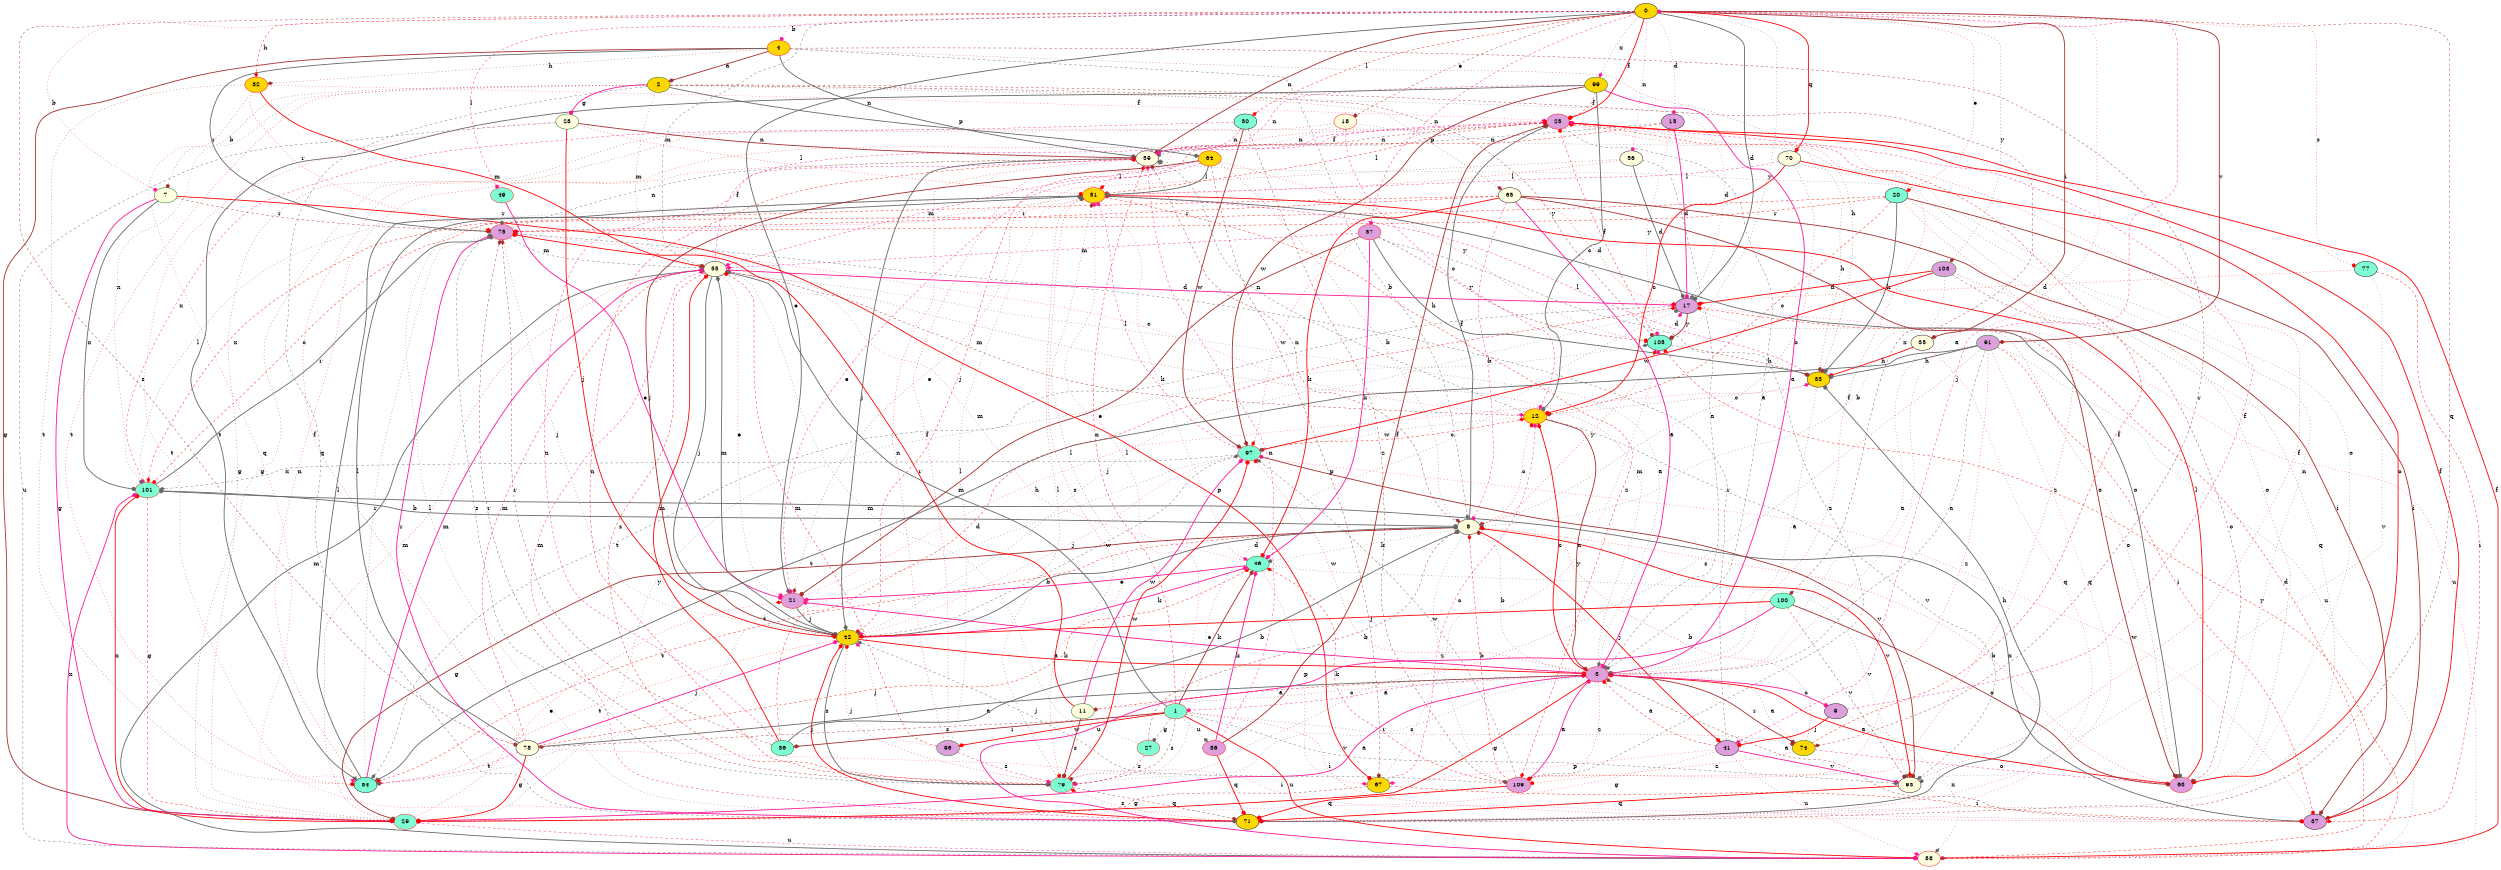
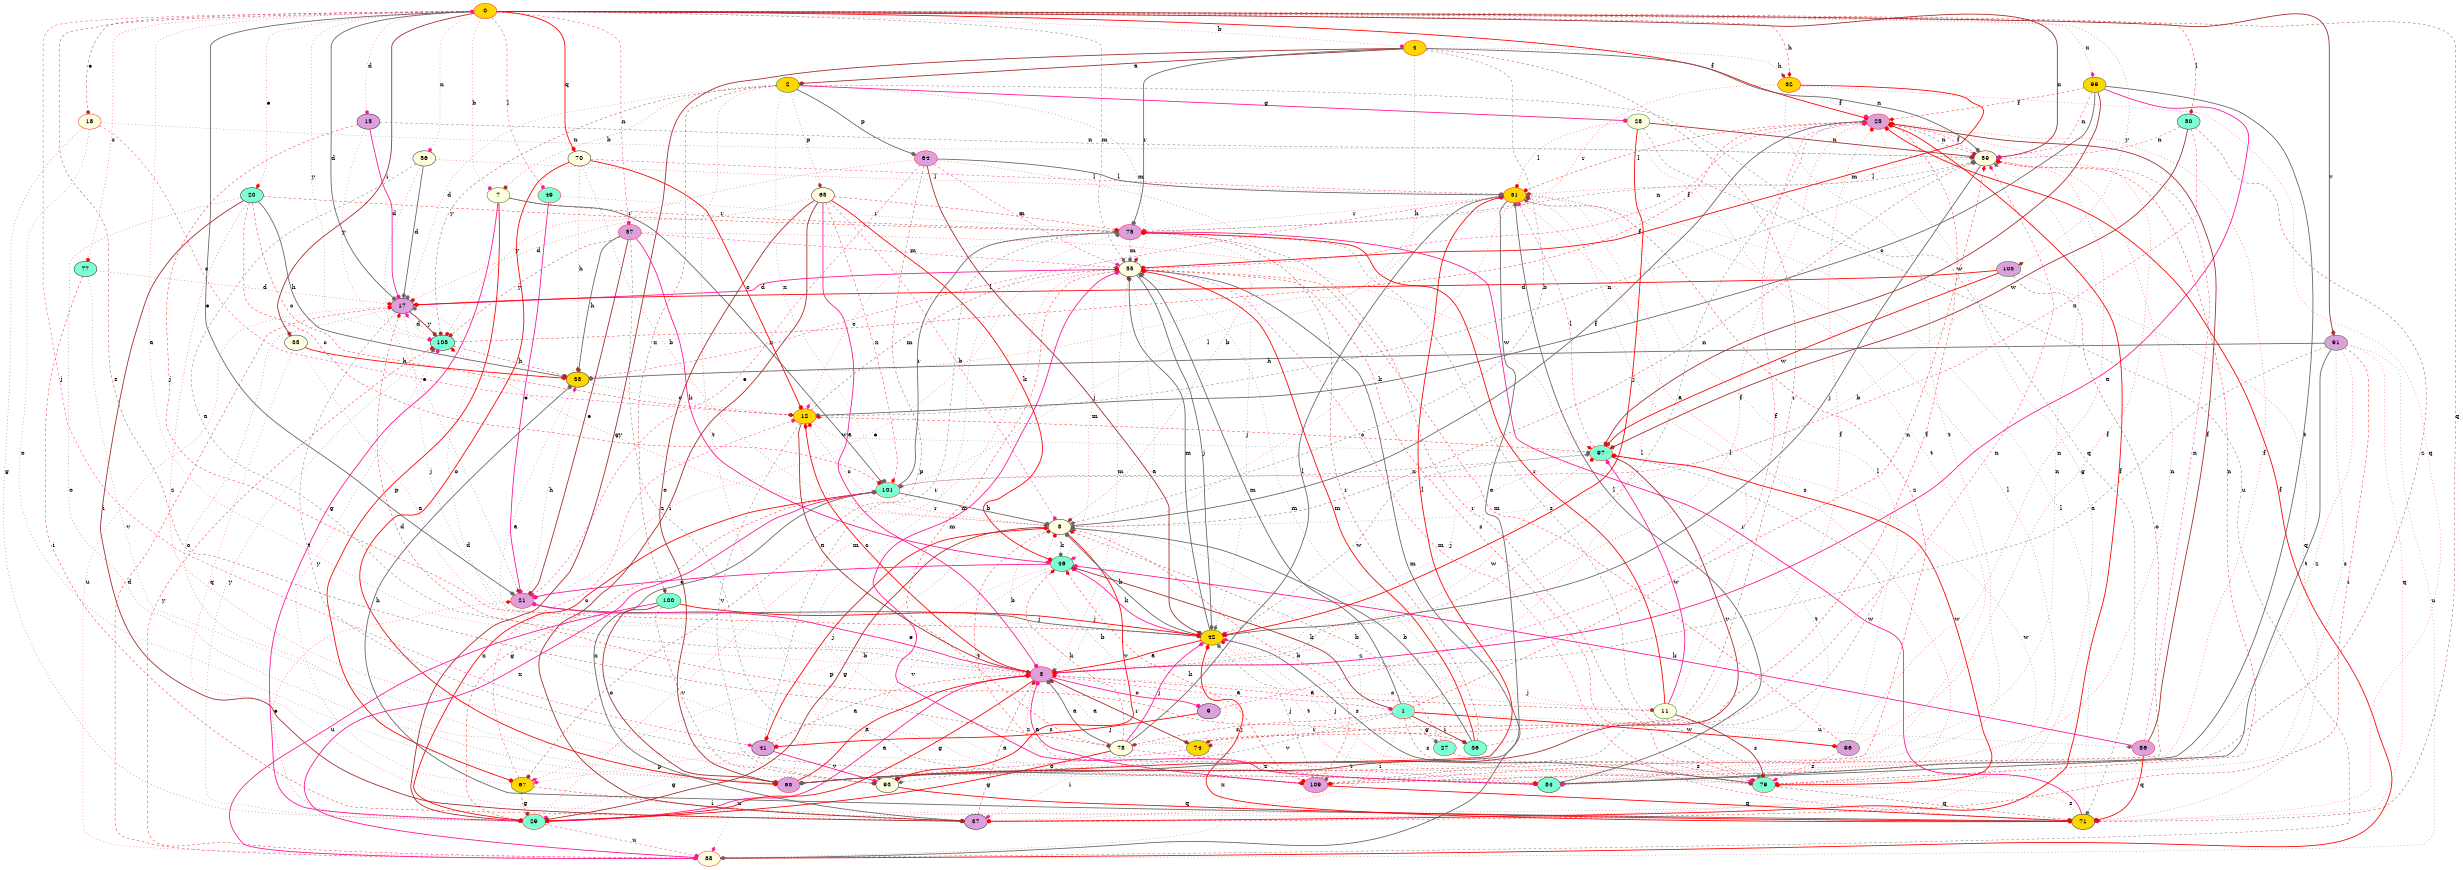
(1646, 11) -> (485, 11)
(1210, 158) -> (926, 158)
(1529, 840) -> none
